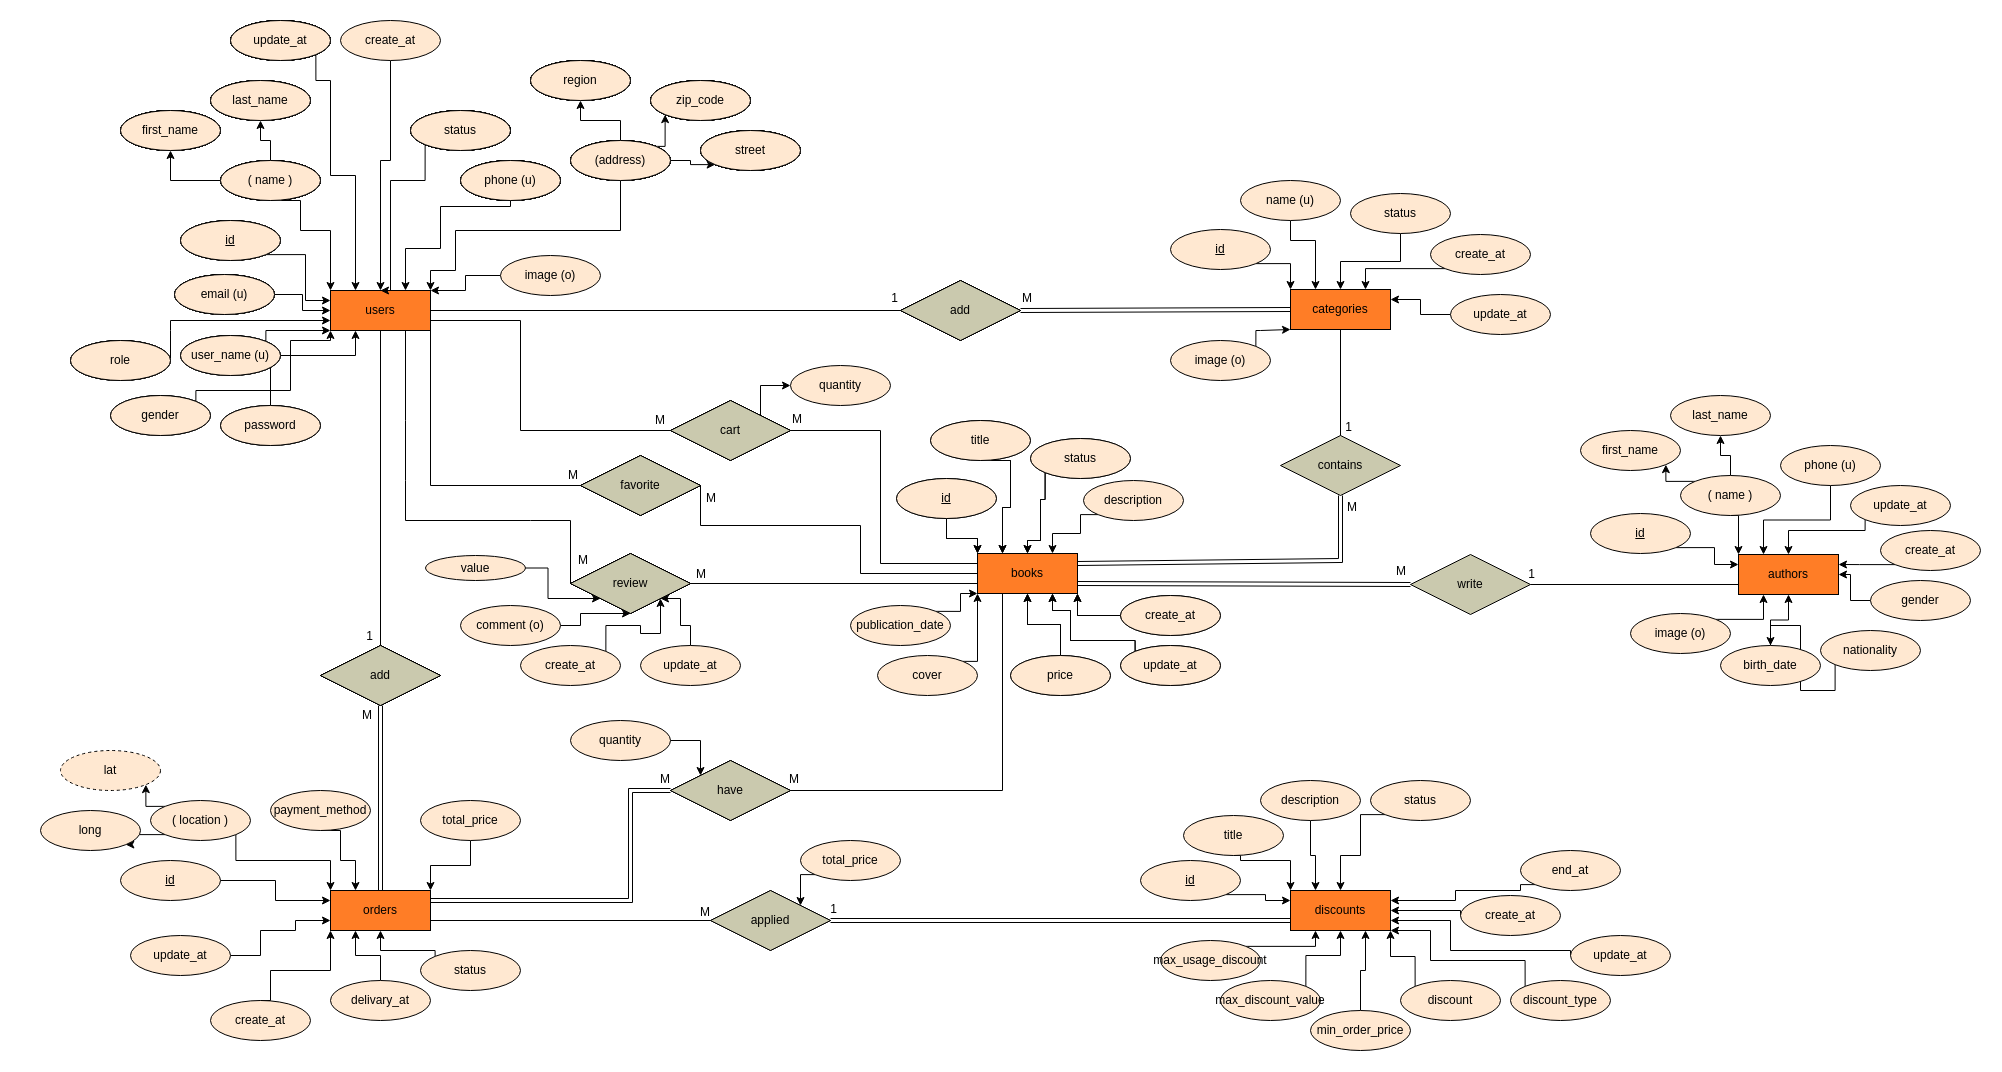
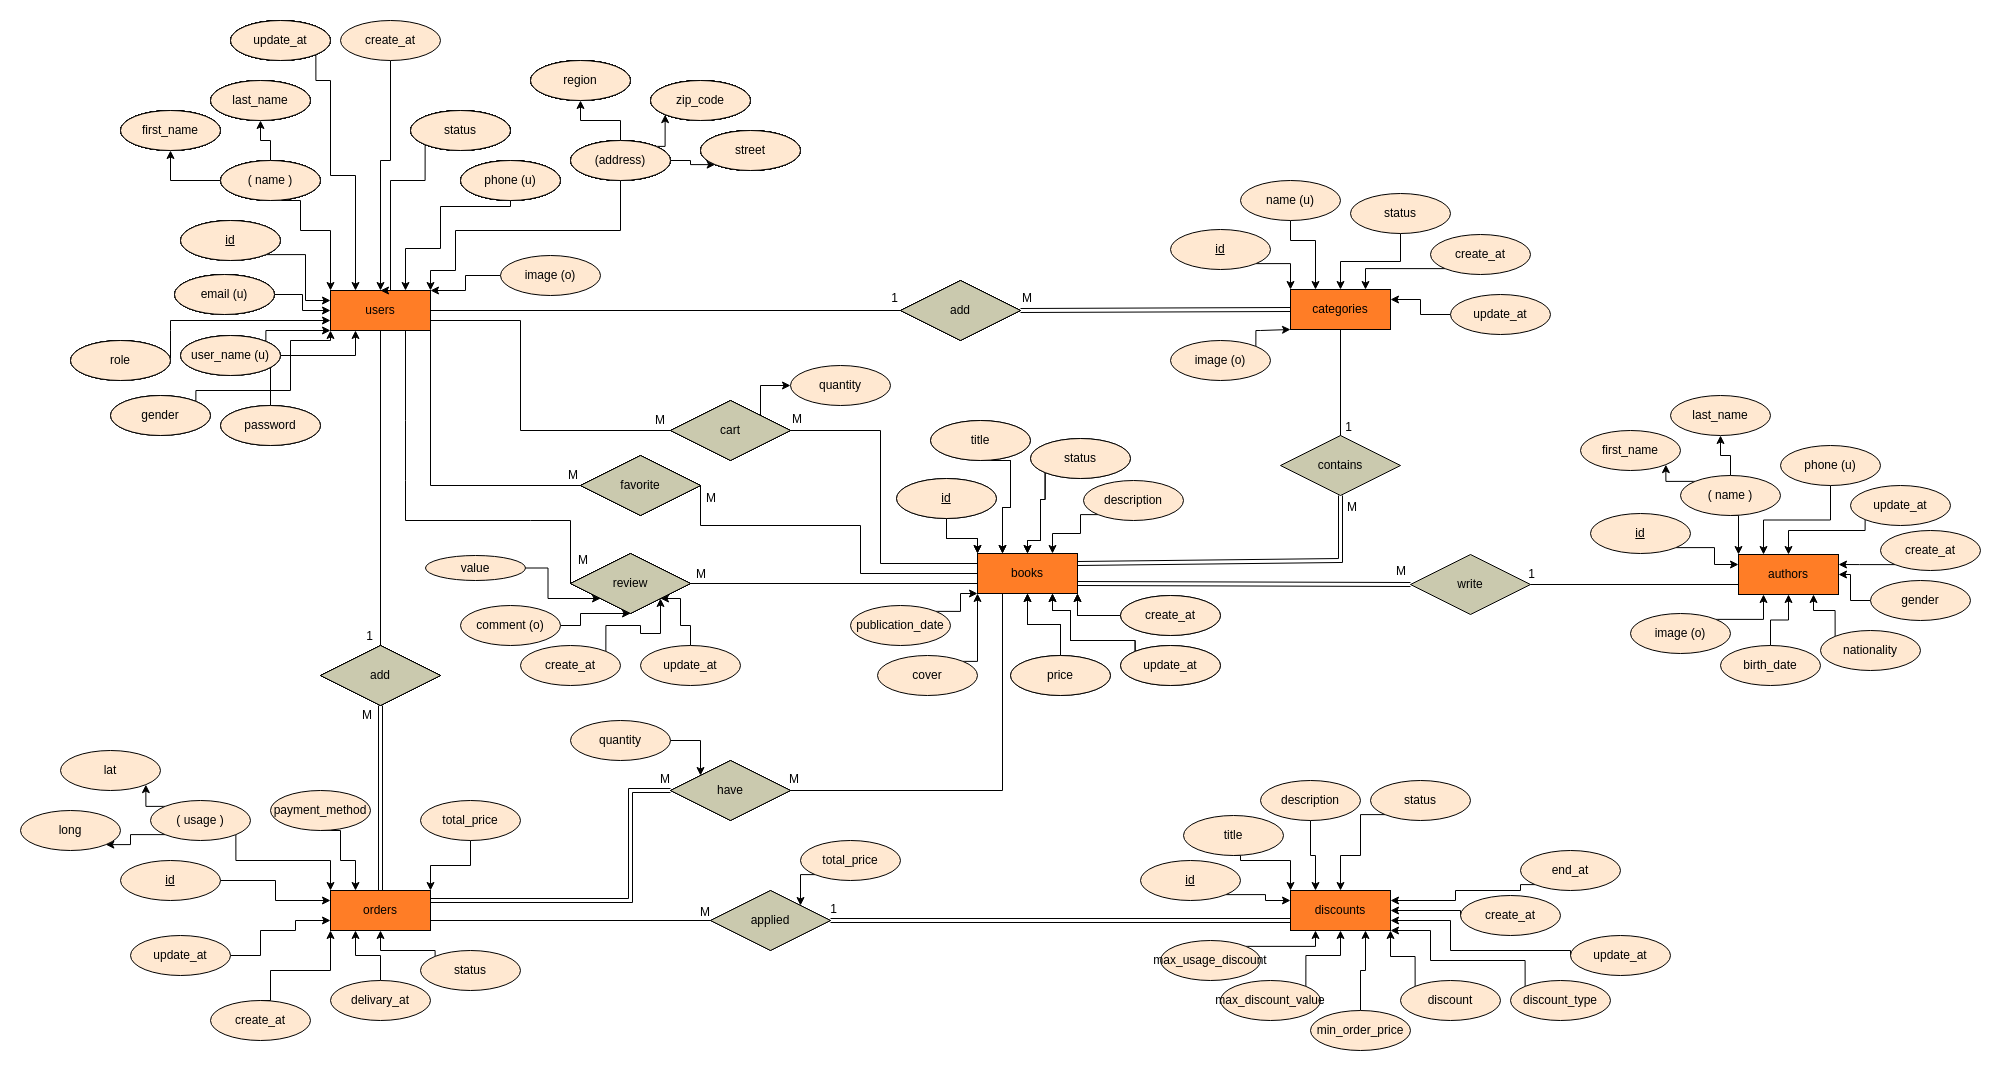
(1826, 691) -> (1833, 611)
(111, 771) -> (111, 771)
(201, 821) -> (201, 821)
(91, 831) -> (71, 831)
